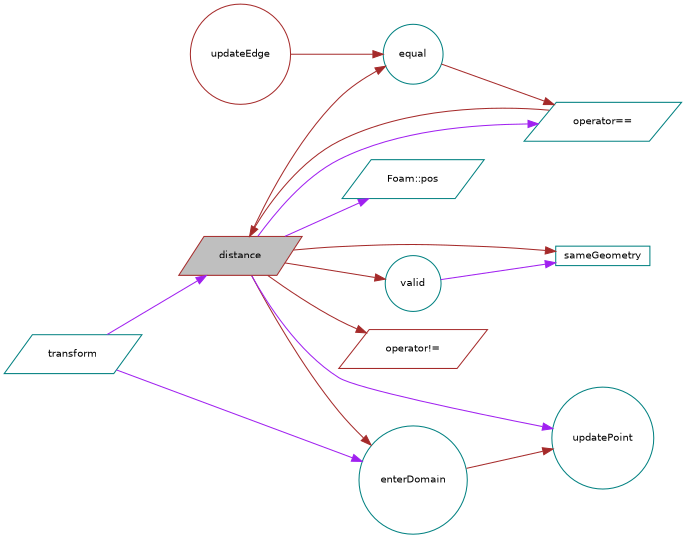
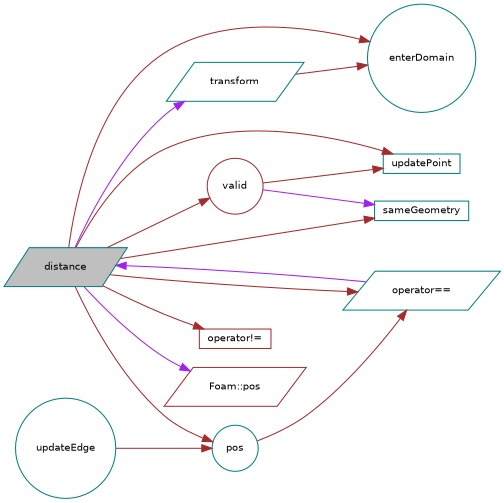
(240, 54) -> (66, 448)
(413, 54) -> (235, 448)
(382, 124) -> (246, 272)
(377, 145) -> (229, 285)
(413, 179) -> (235, 387)
(240, 256) -> (66, 267)
(413, 284) -> (235, 186)
(152, 308) -> (117, 171)
(413, 349) -> (235, 339)
(374, 390) -> (207, 136)
(235, 414) -> (326, 70)
(603, 438) -> (422, 164)
(505, 460) -> (318, 176)
